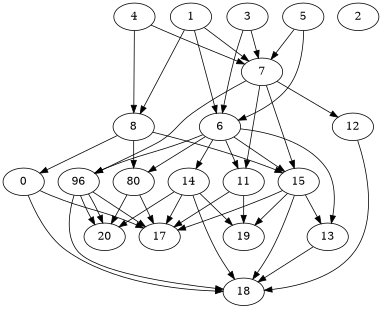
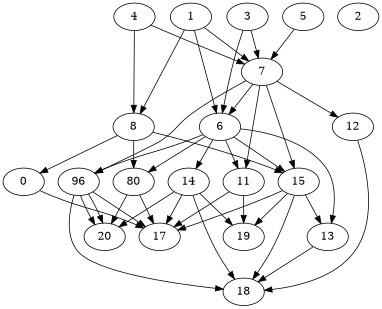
(292, 82) -> (243, 96)
(75, 256) -> none
